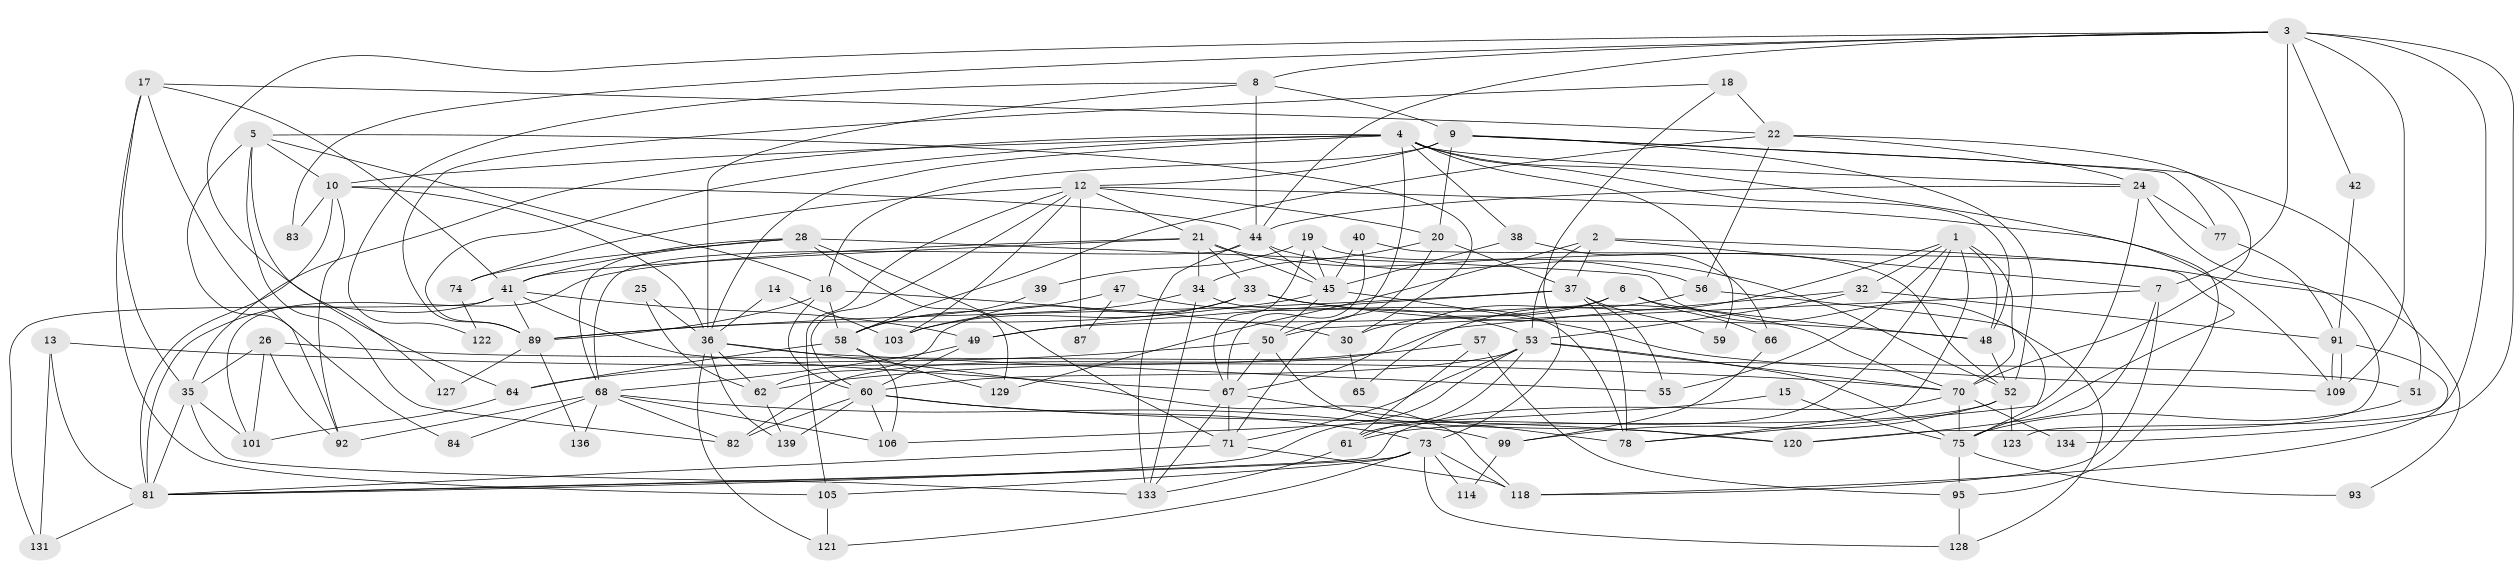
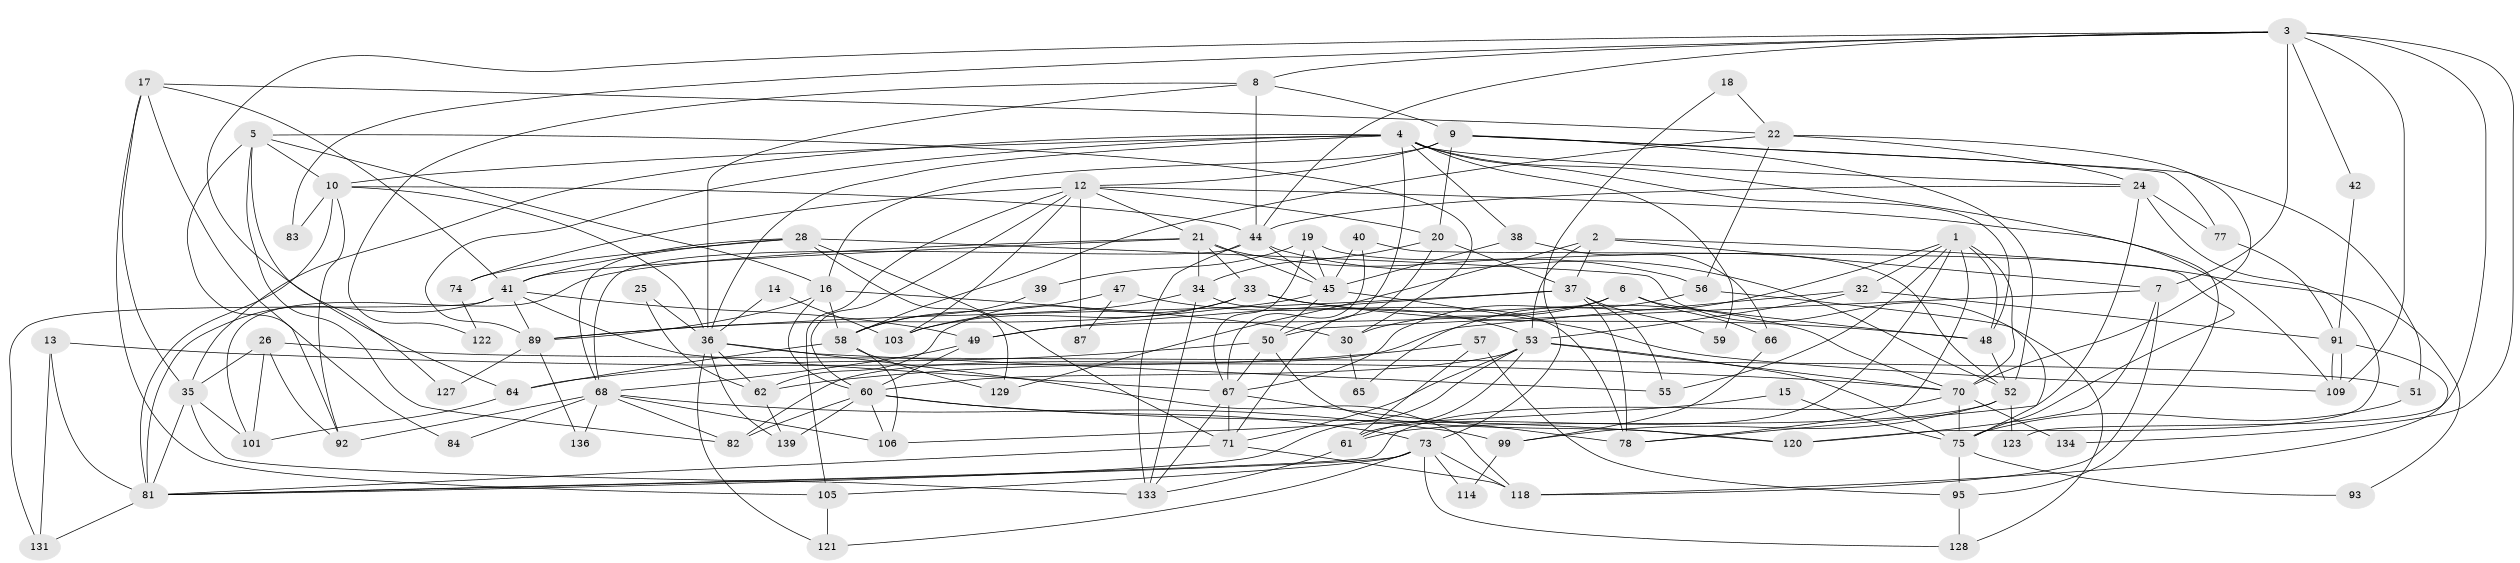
(987, 117) -> none
